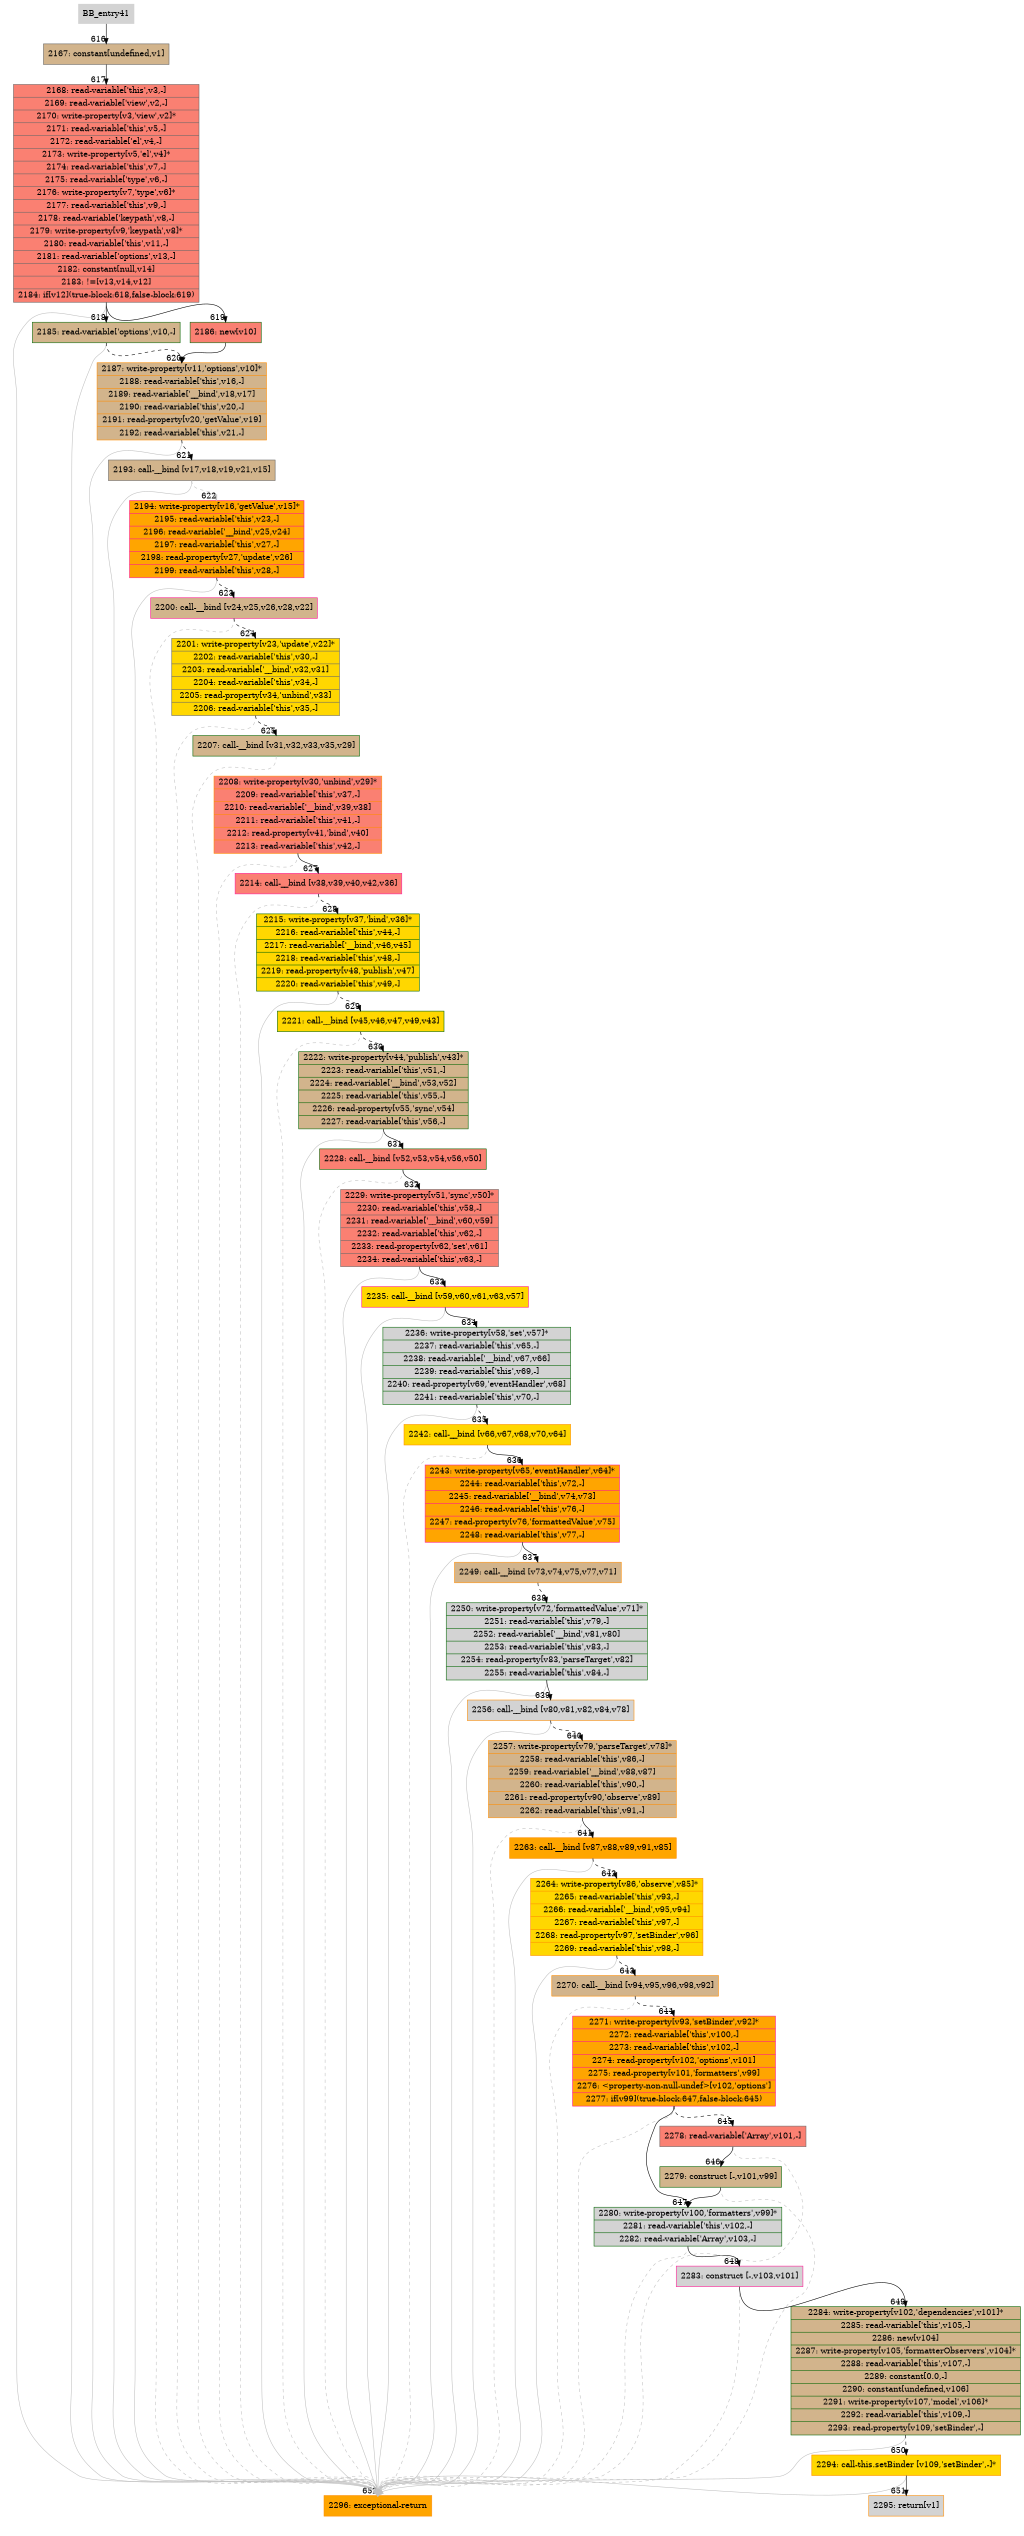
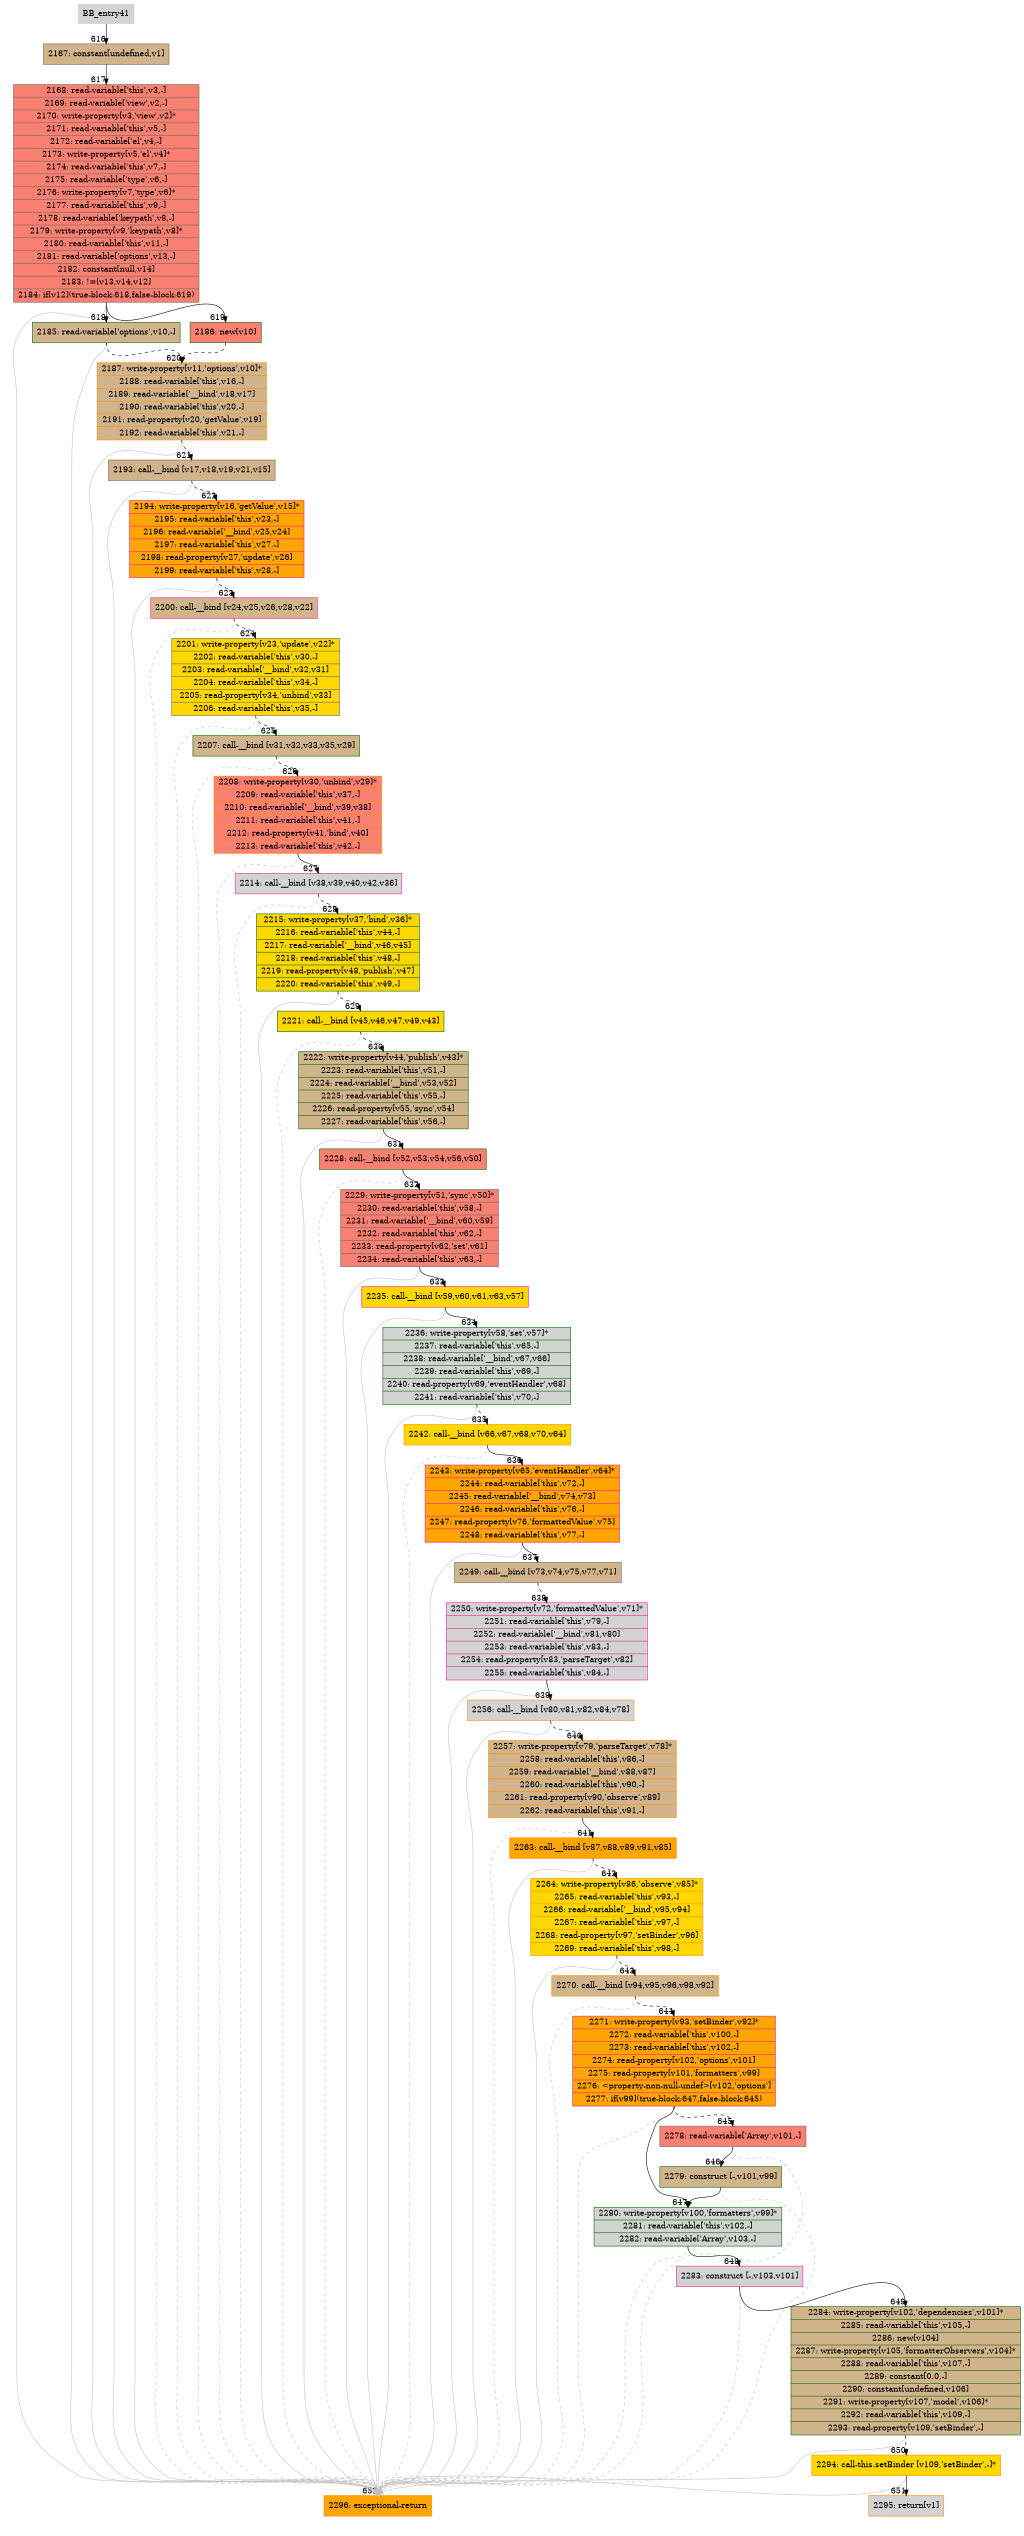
(207, 353) -> (207, 353)
(201, 490) -> (201, 490)
none -> (284, 765)
(318, 884) -> (318, 884)
(538, 1572) -> (538, 1572)
(547, 1641) -> (547, 1641)
